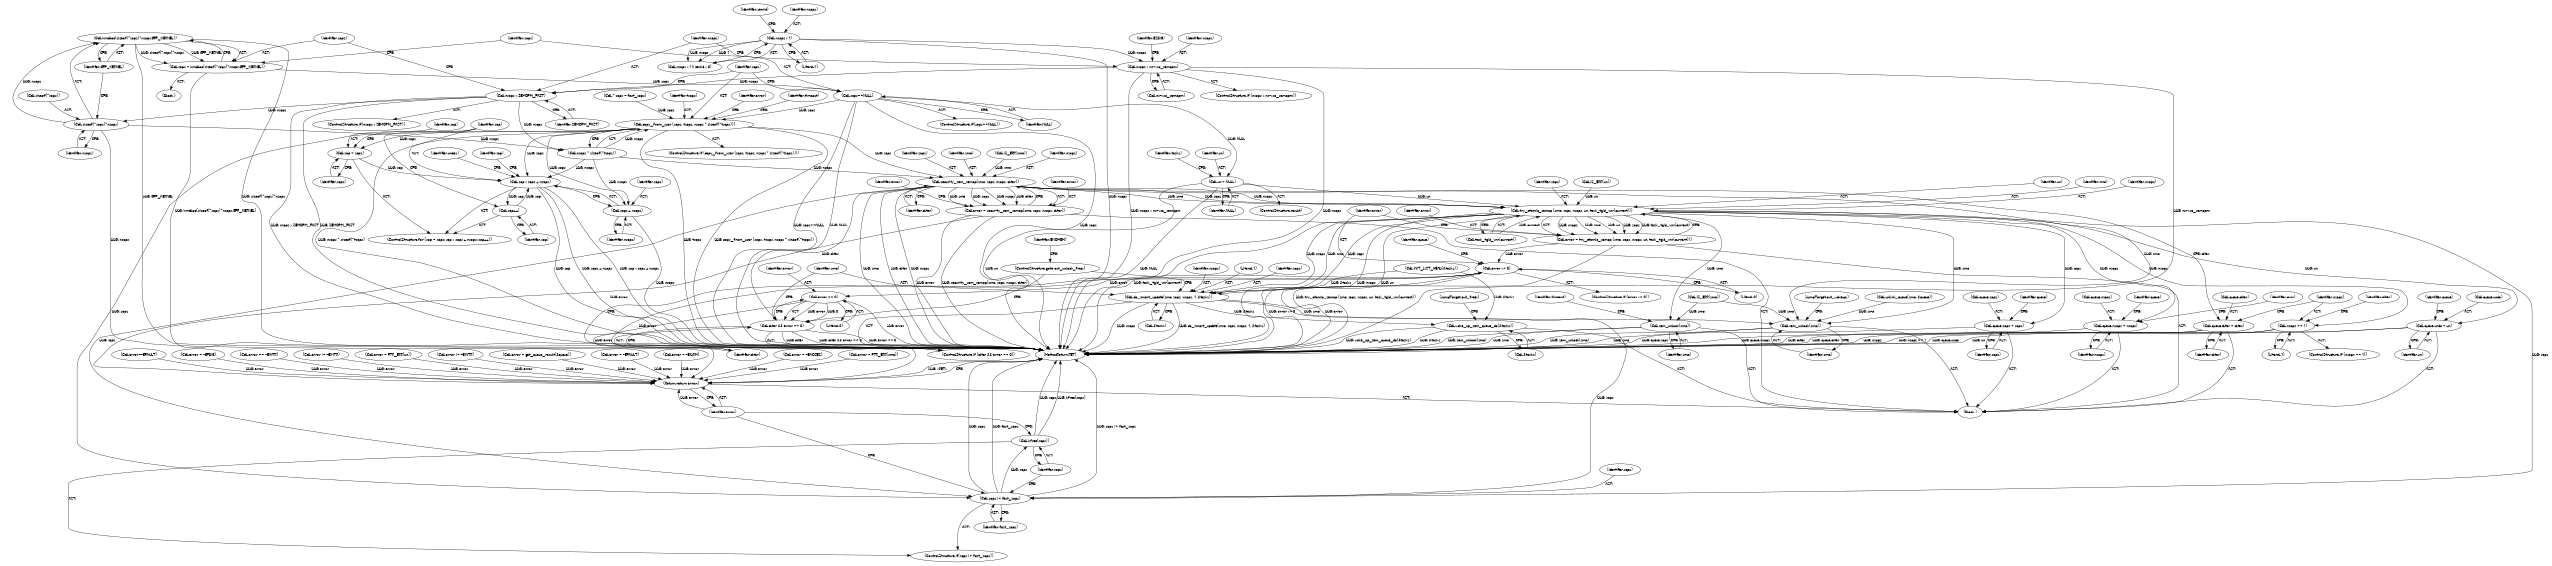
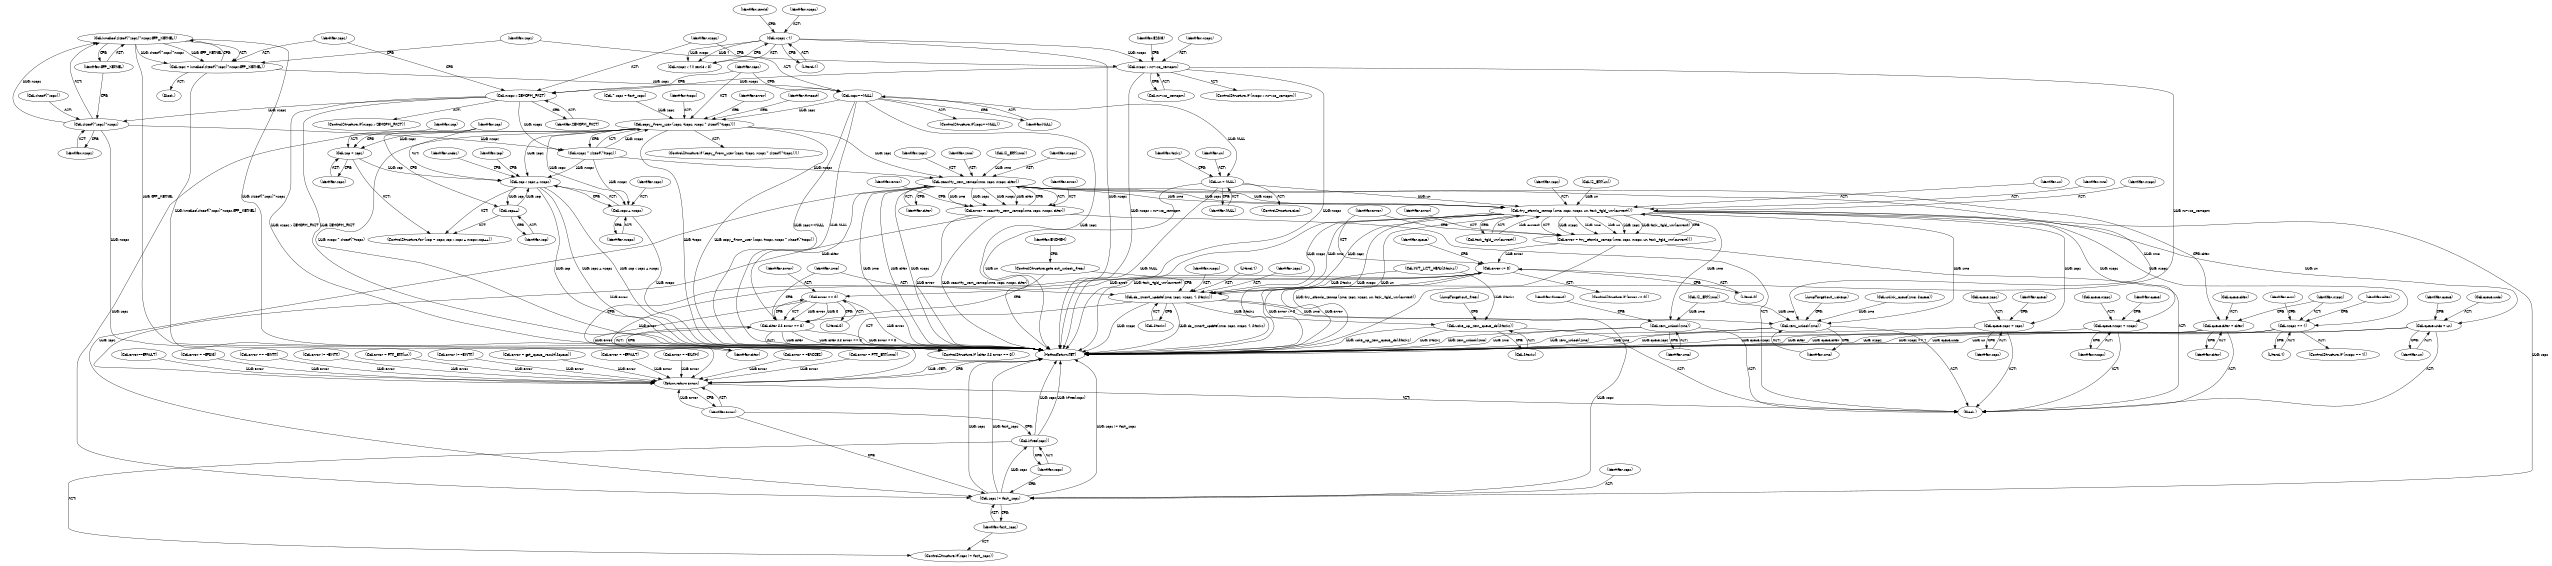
(1281, 211) -> (1281, 211)
(2205, 311) -> (2287, 310)
(963, 520) -> (981, 541)
